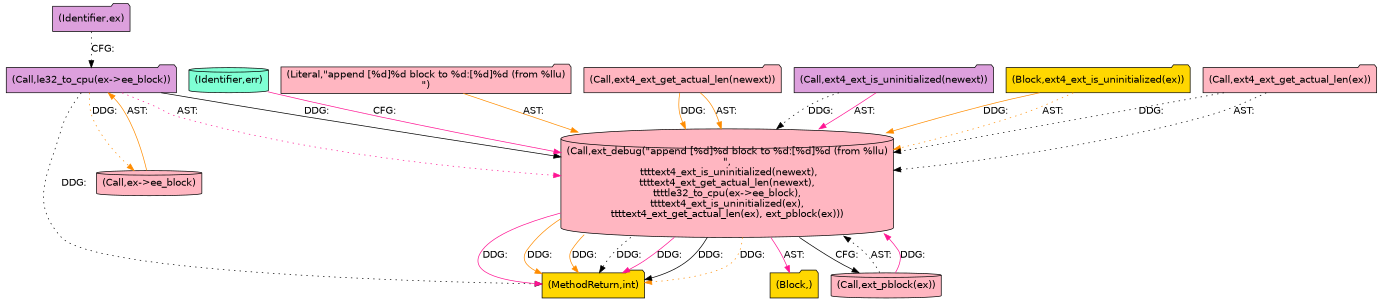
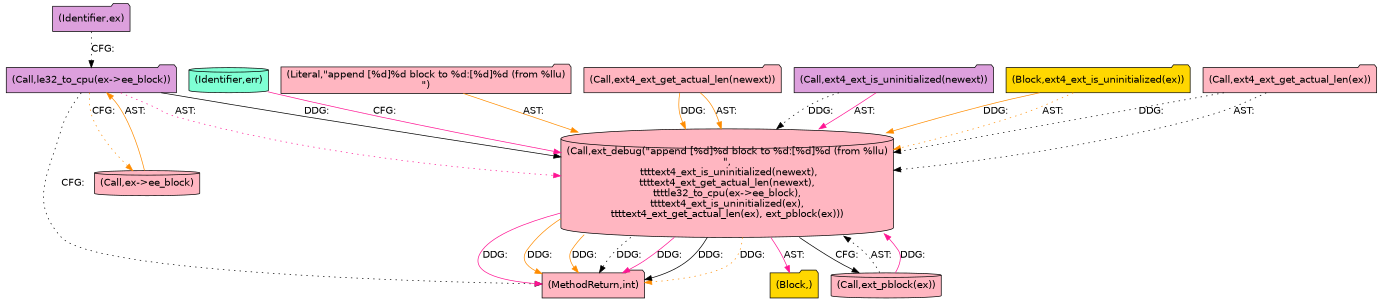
(106, 111) -> (105, 111)
(76, 183) -> (75, 183)
(593, 285) -> (593, 285)
